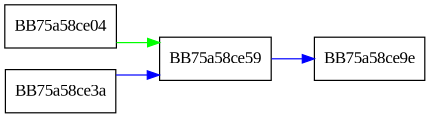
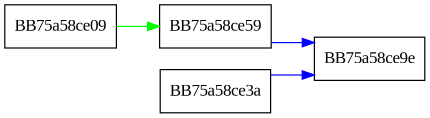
(61, 26) -> (61, 26)
(132, 75) -> (286, 75)
